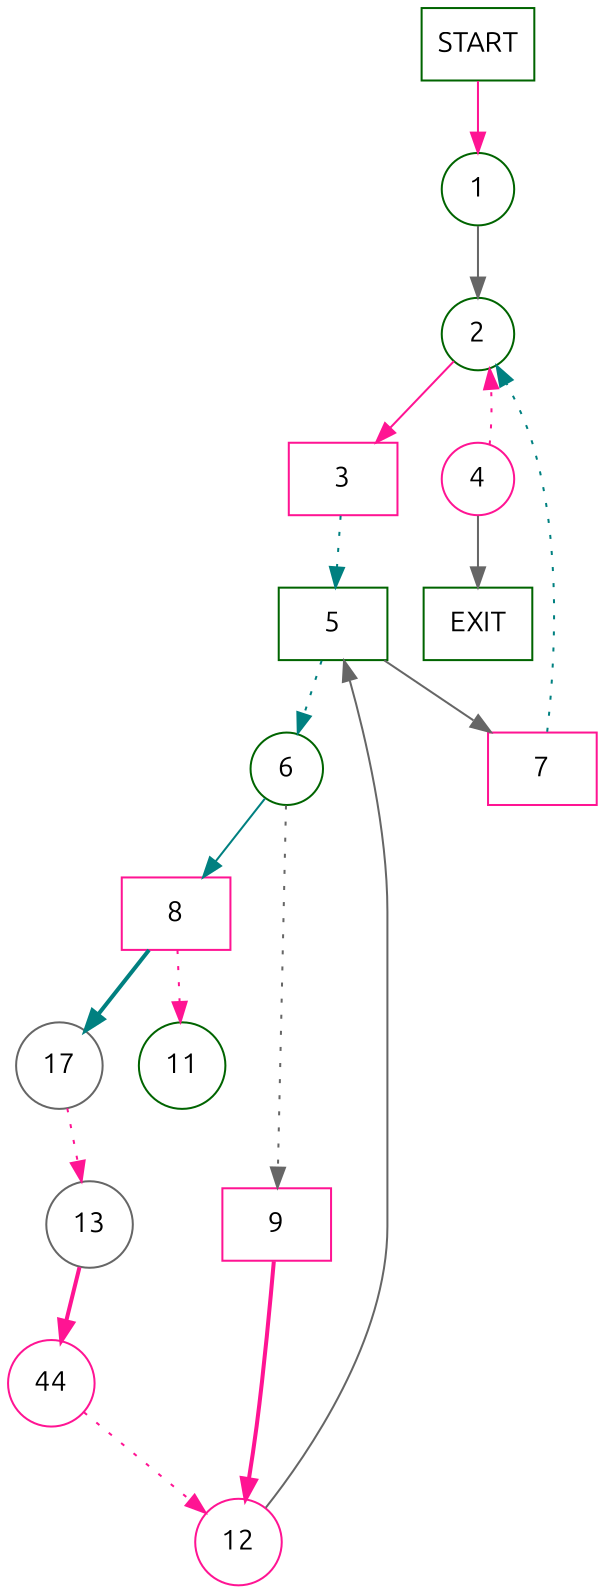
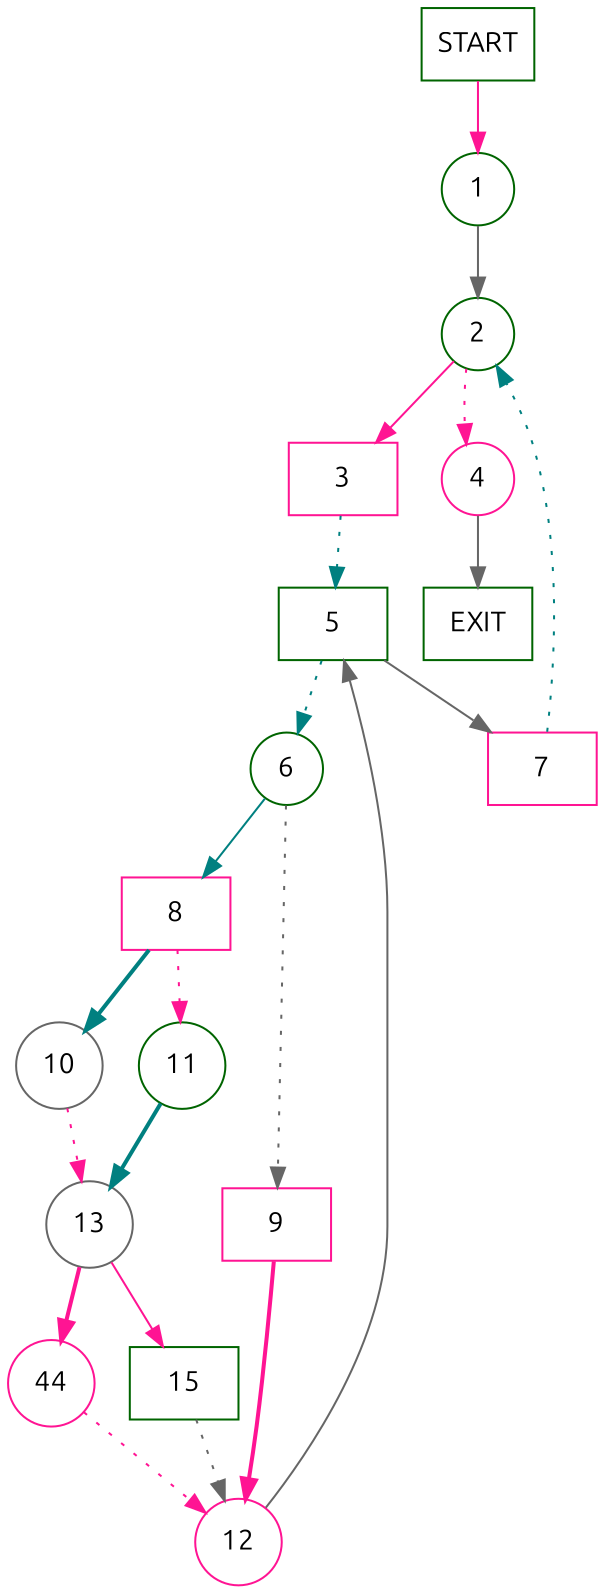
(491, 417) -> (465, 396)
(59, 1066) -> (59, 1066)
none -> (141, 1136)
none -> (184, 1383)
